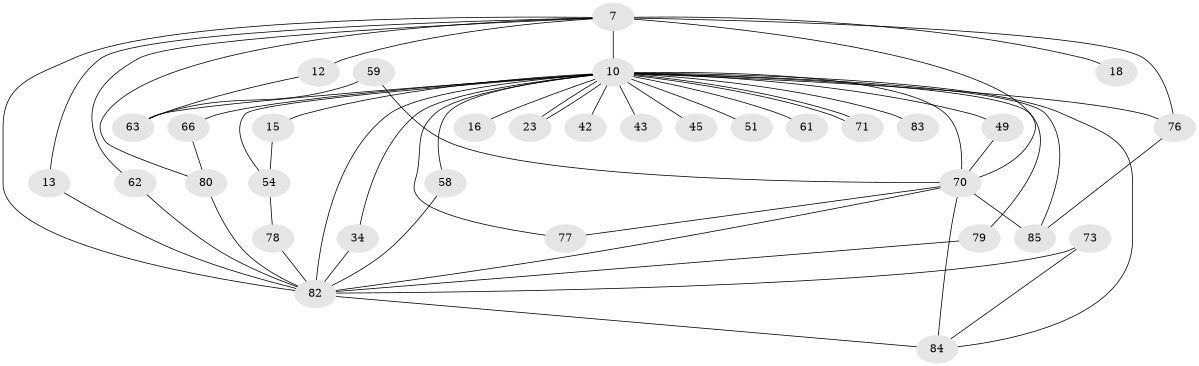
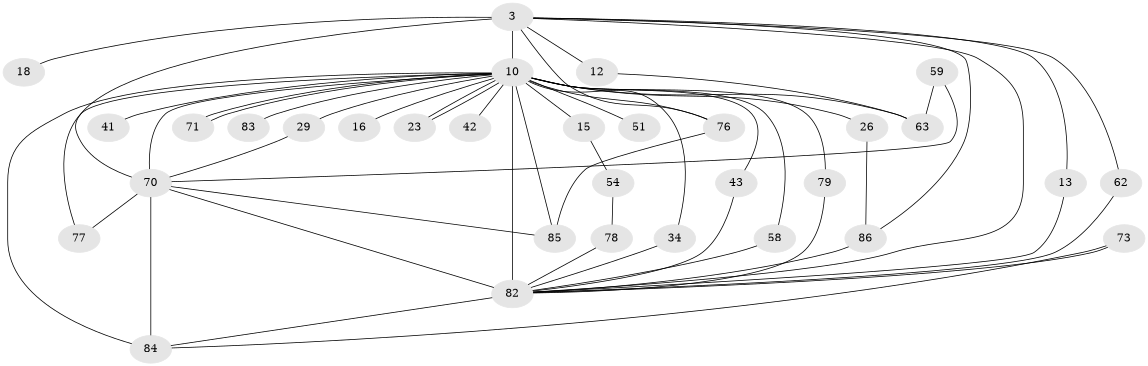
(613, 17) -> (512, 17)
(387, 92) -> none
(189, 128) -> (867, 128)
(696, 128) -> none
(807, 128) -> (108, 128)
(1003, 128) -> (304, 128)
(206, 183) -> (866, 239)
none -> (696, 256)
